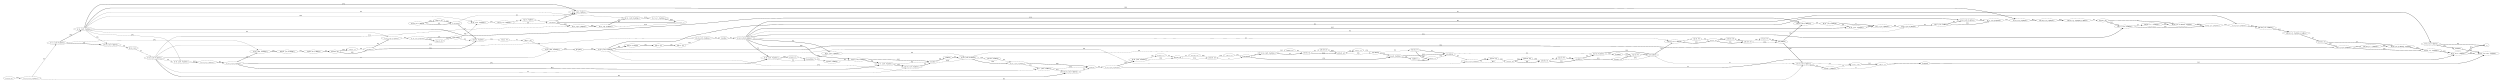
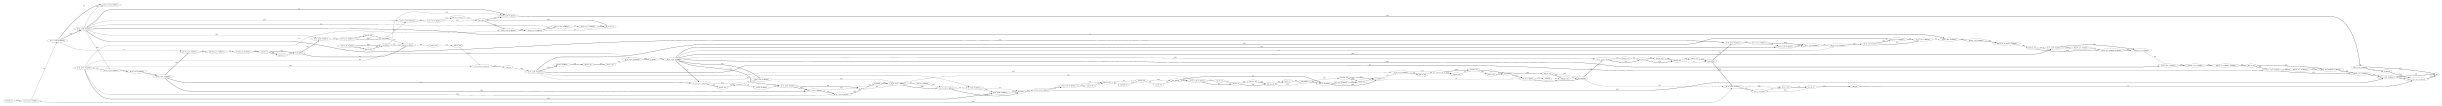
(133, 48) -> none
none -> (2431, 78)
